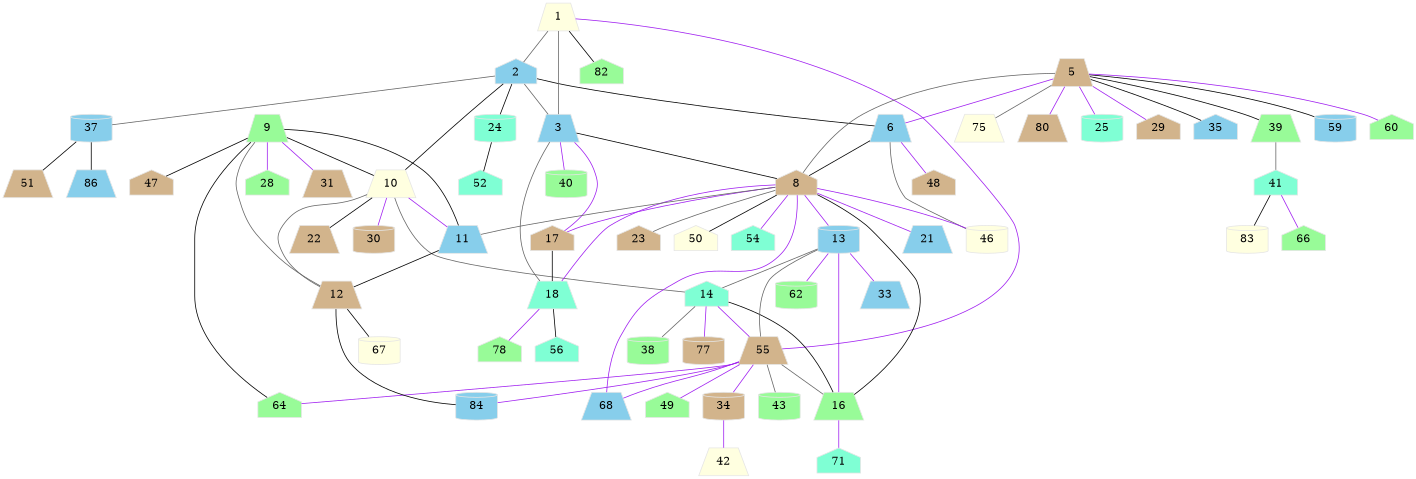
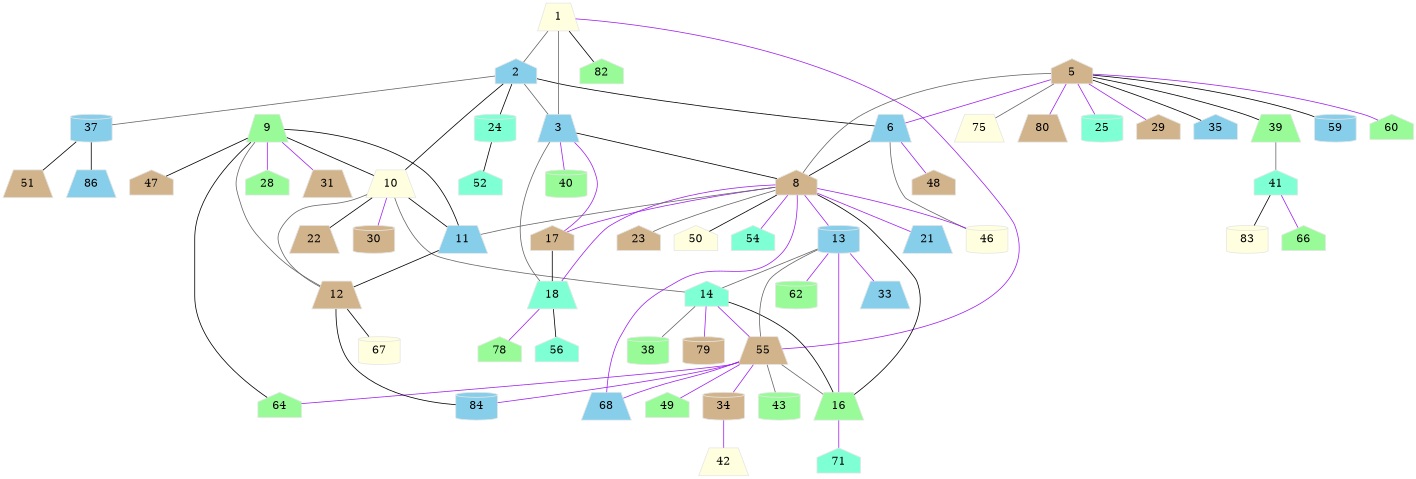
(1072, 73) -> (1072, 73)
(428, 212) -> (428, 212)
(704, 351) -> (704, 351)
